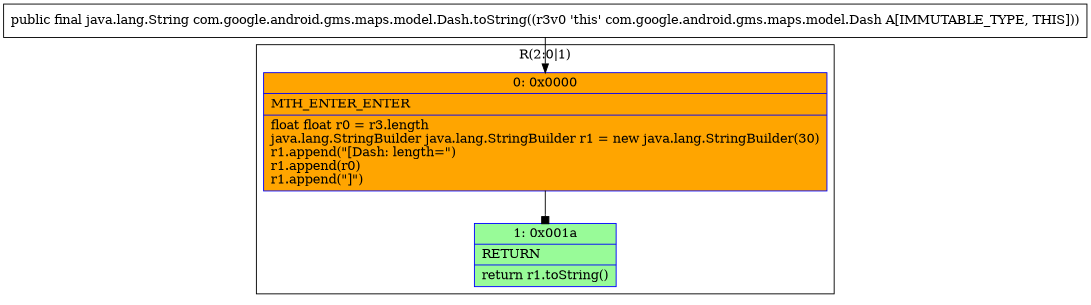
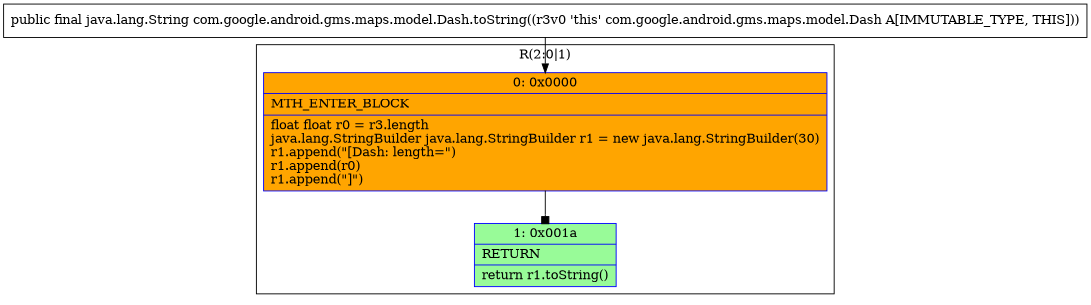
(340, 104) -> (340, 104)
